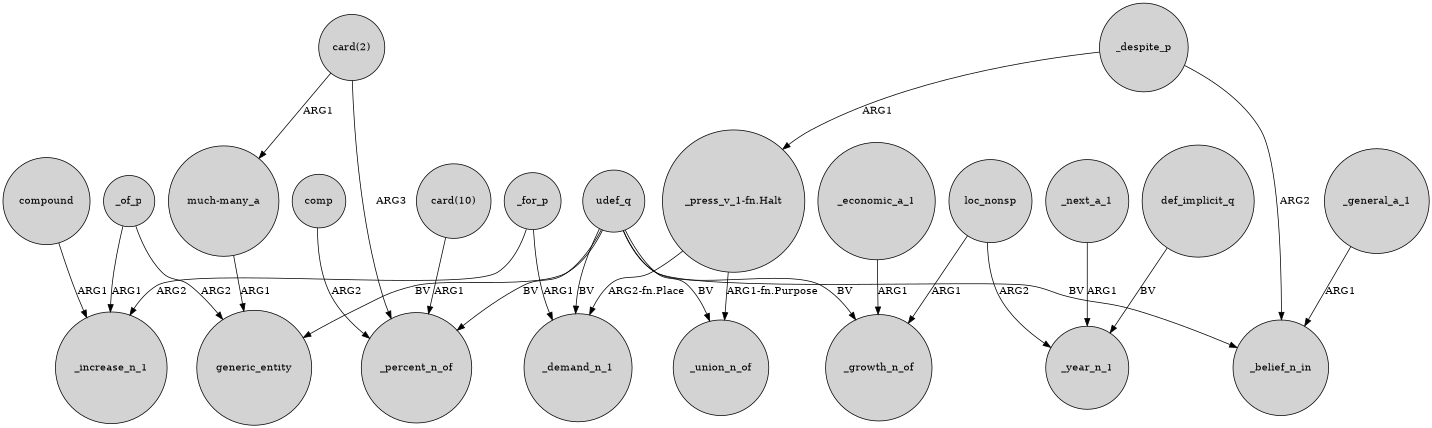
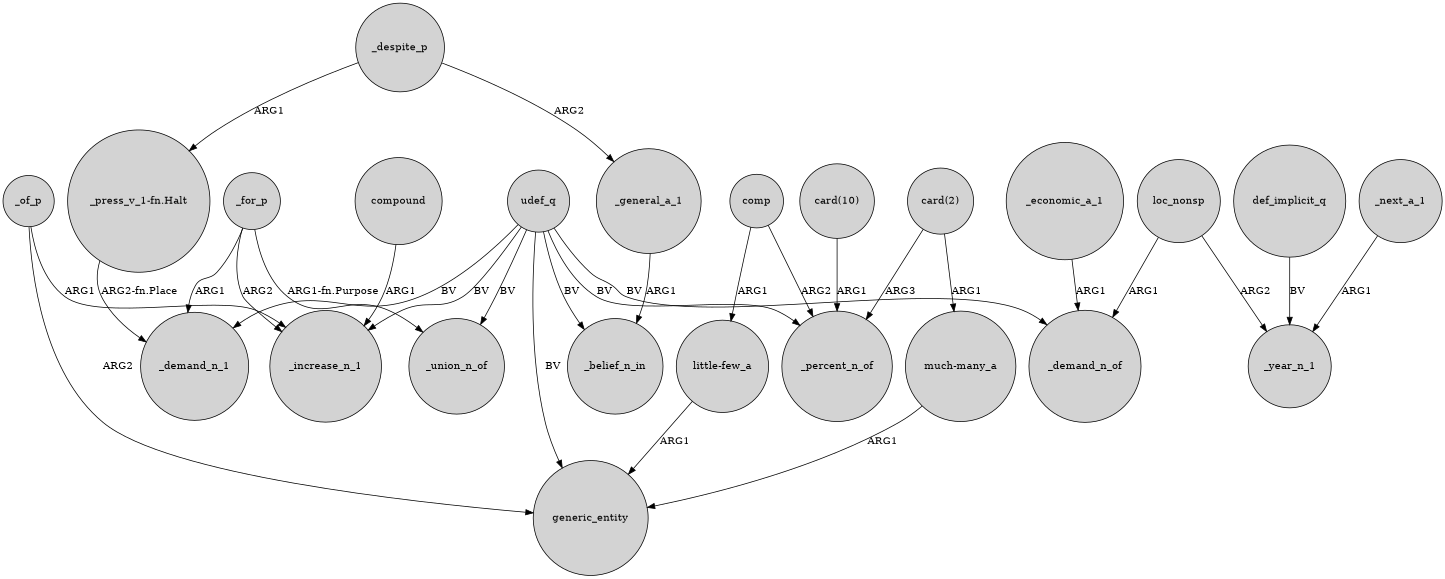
(1272, 170) -> (530, 102)
(727, 292) -> (316, 308)
none -> (461, 297)
none -> (722, 366)
(879, 368) -> (1085, 366)
